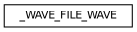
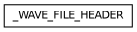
(68, 16) -> (68, 16)
